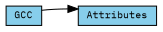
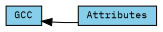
(55, 9) -> (65, 23)
